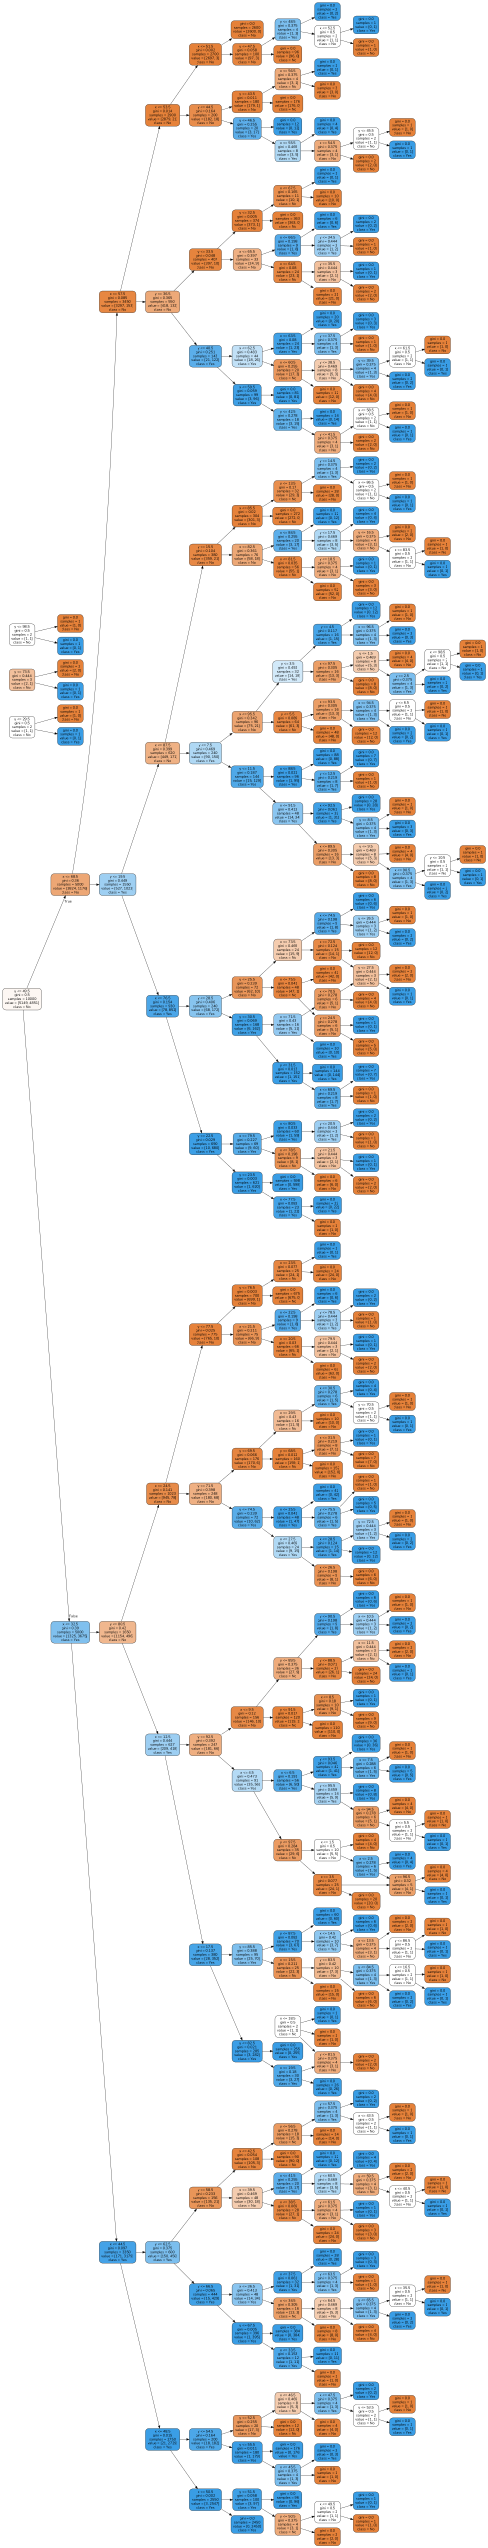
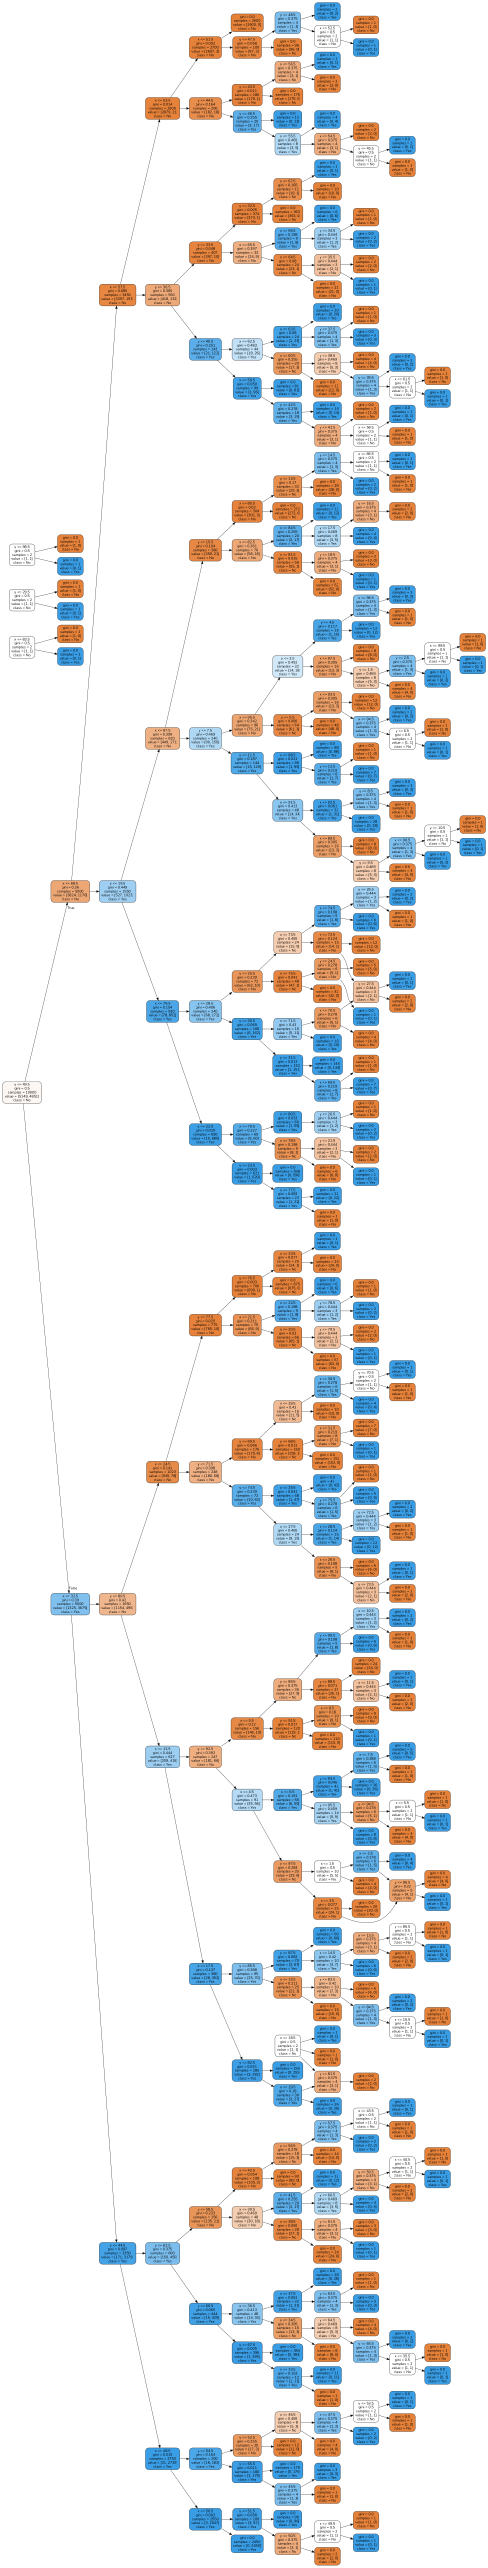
(383, 549) -> none
(327, 1493) -> (327, 1483)
none -> (346, 1579)
